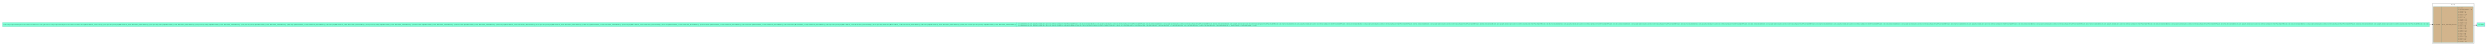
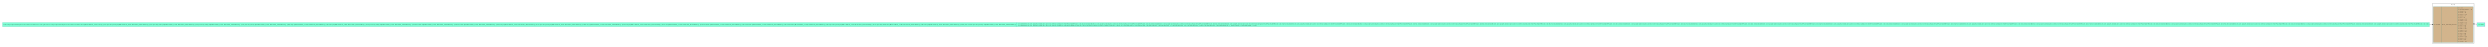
(2475, 25) -> (2476, 24)
